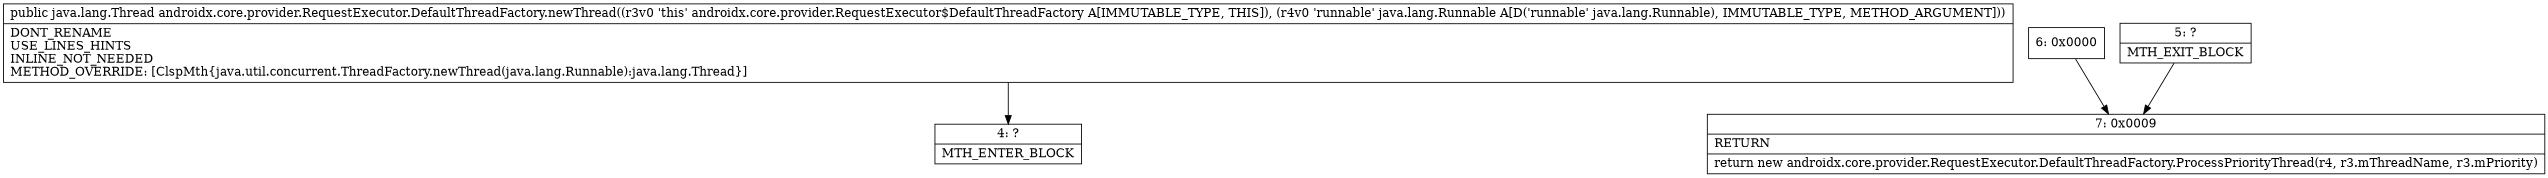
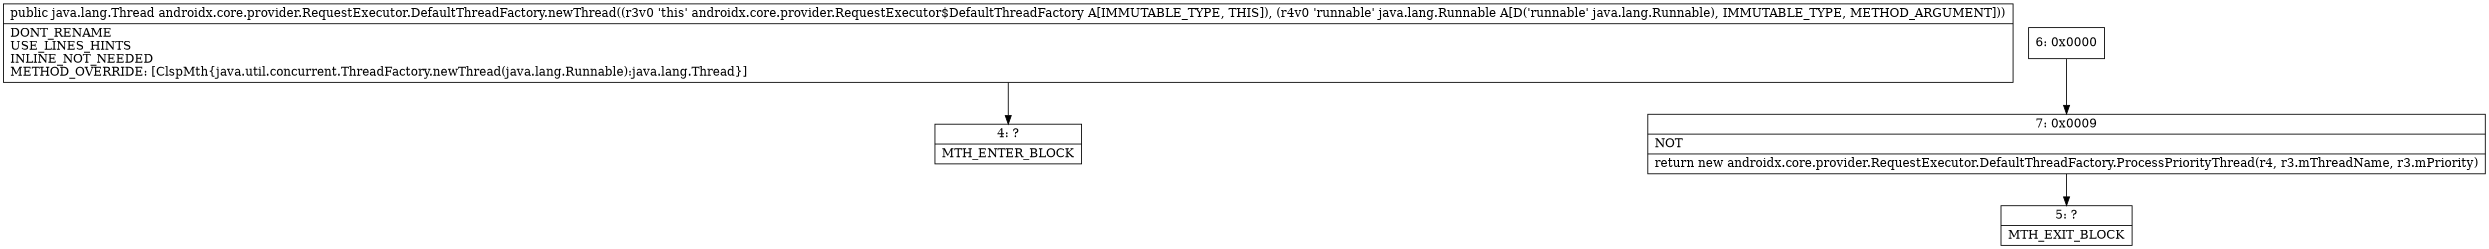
(2161, 85) -> (2067, 185)
(1742, 144) -> (1669, 144)
